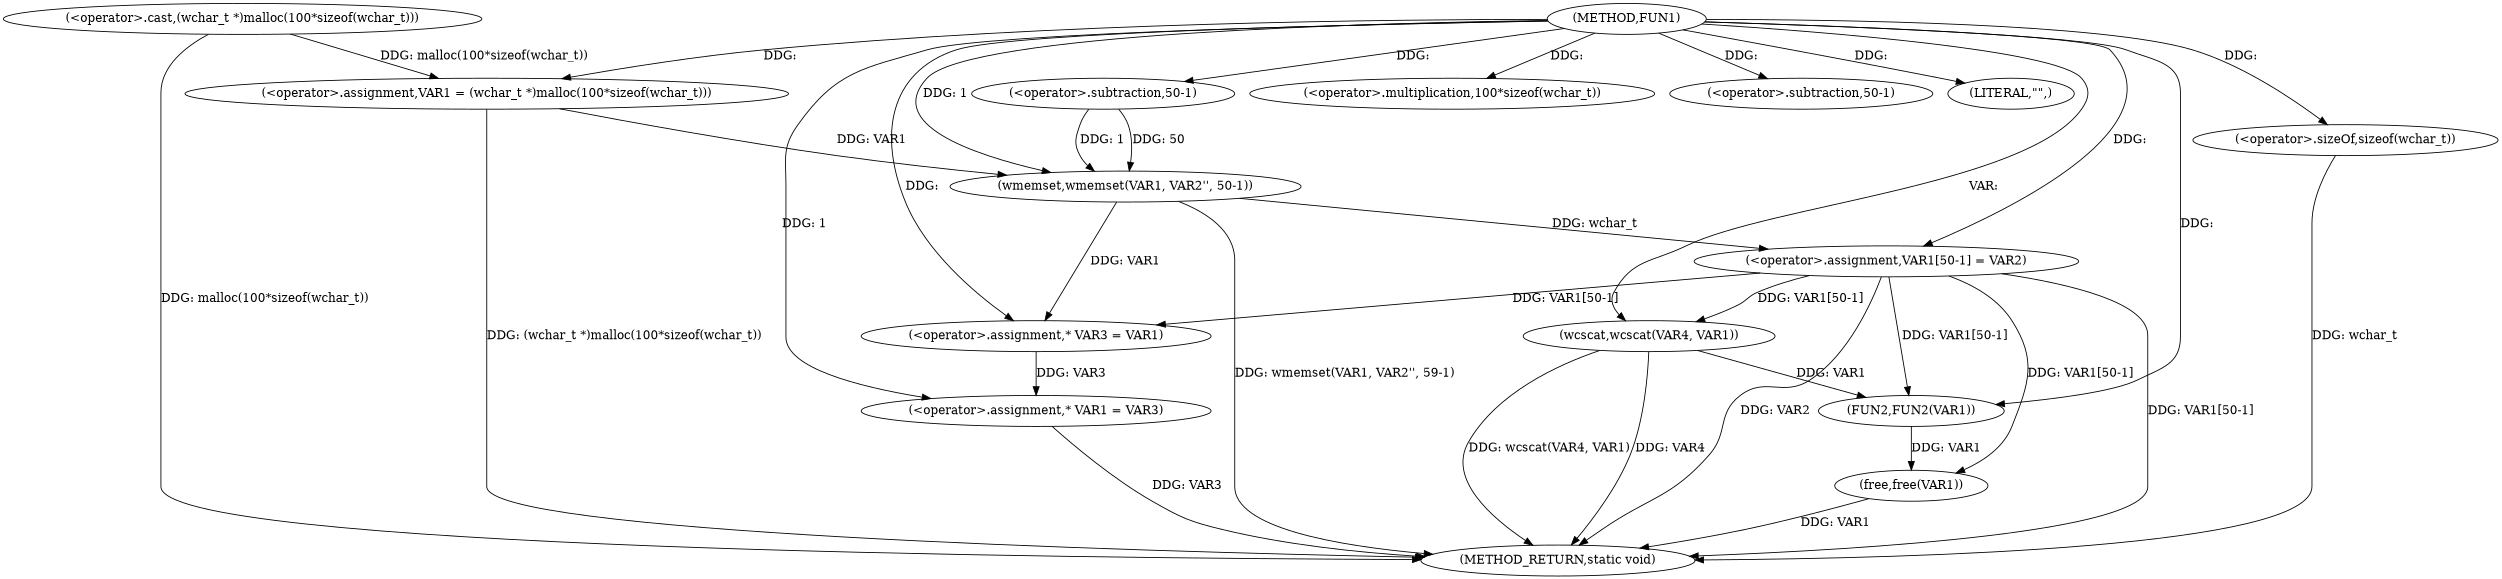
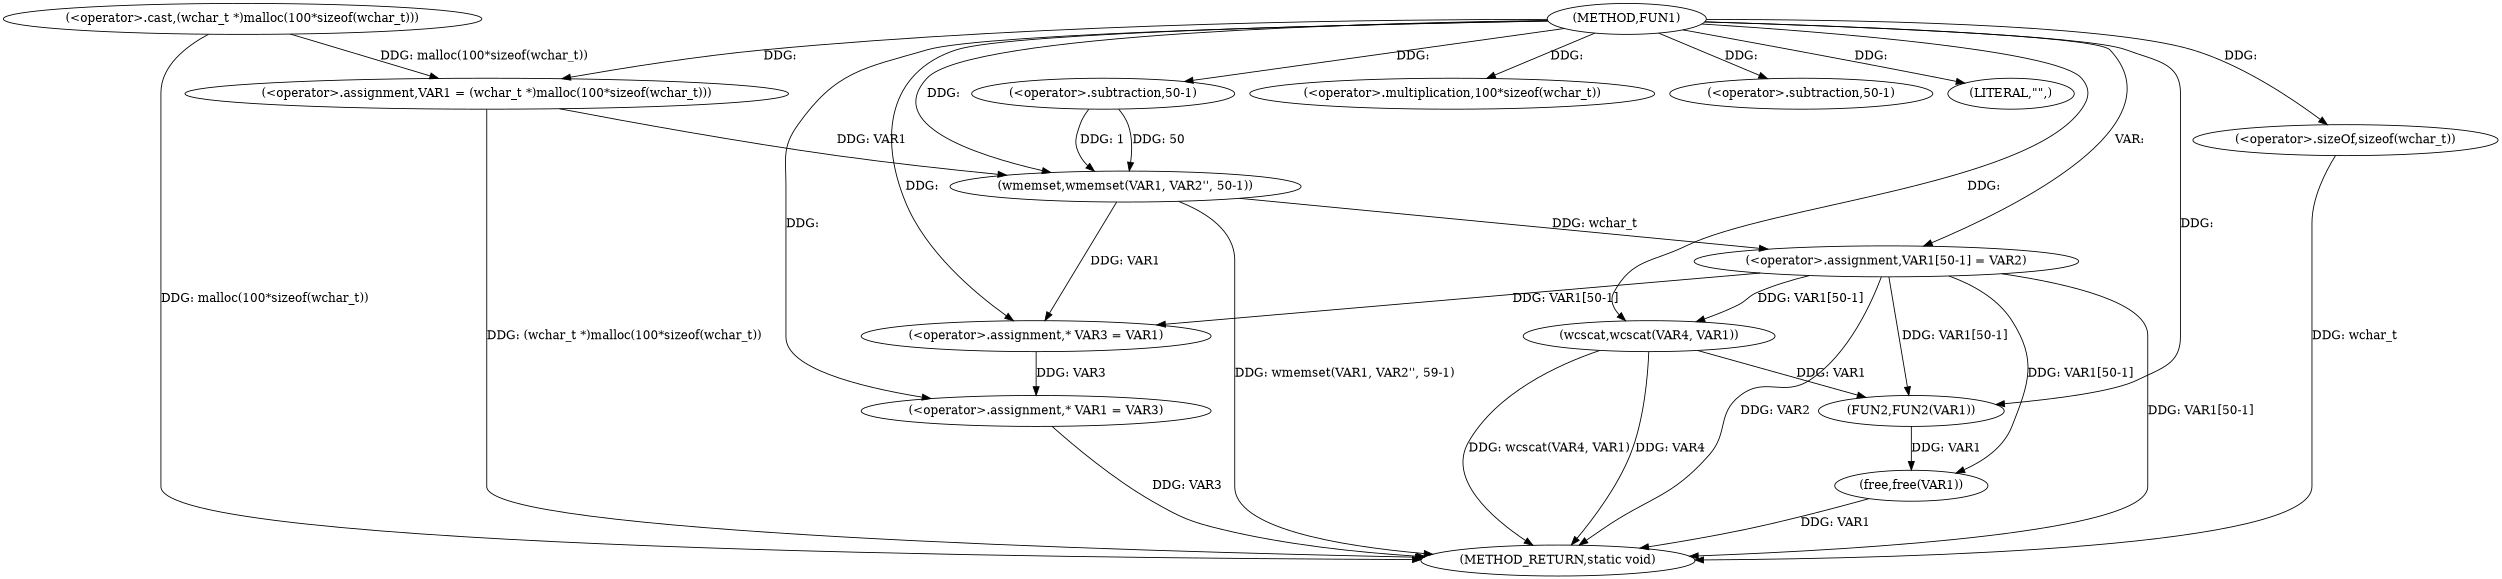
(945, 94) -> (945, 94)
(2132, 140) -> (2132, 140)
(1986, 187) -> (1986, 187)
(804, 224) -> (804, 224)
